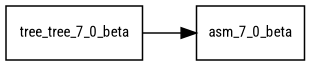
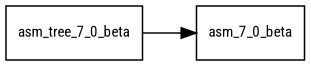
(74, 33) -> (74, 33)
